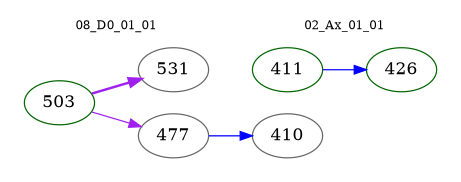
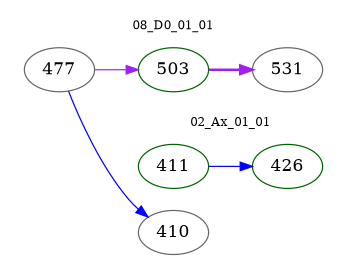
(111, 118) -> (110, 70)
